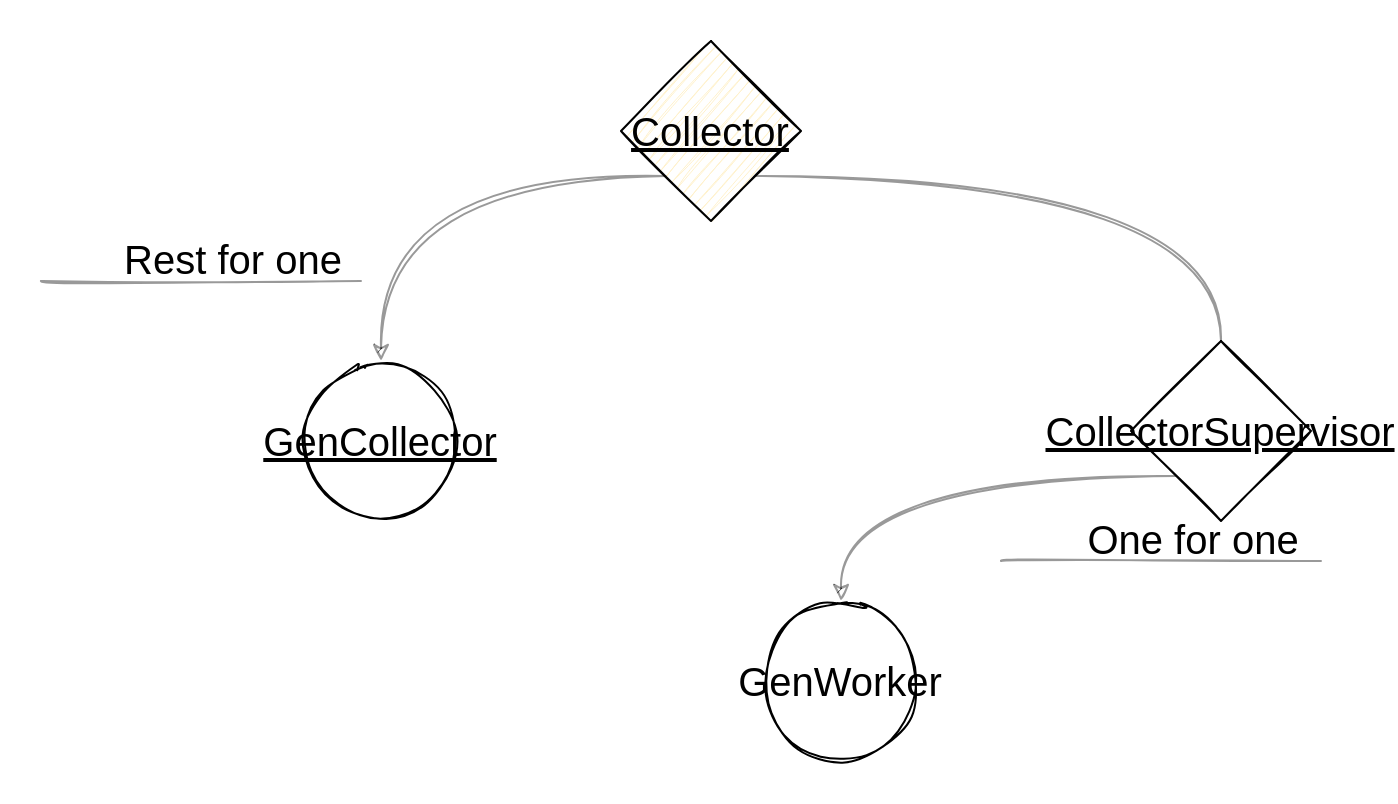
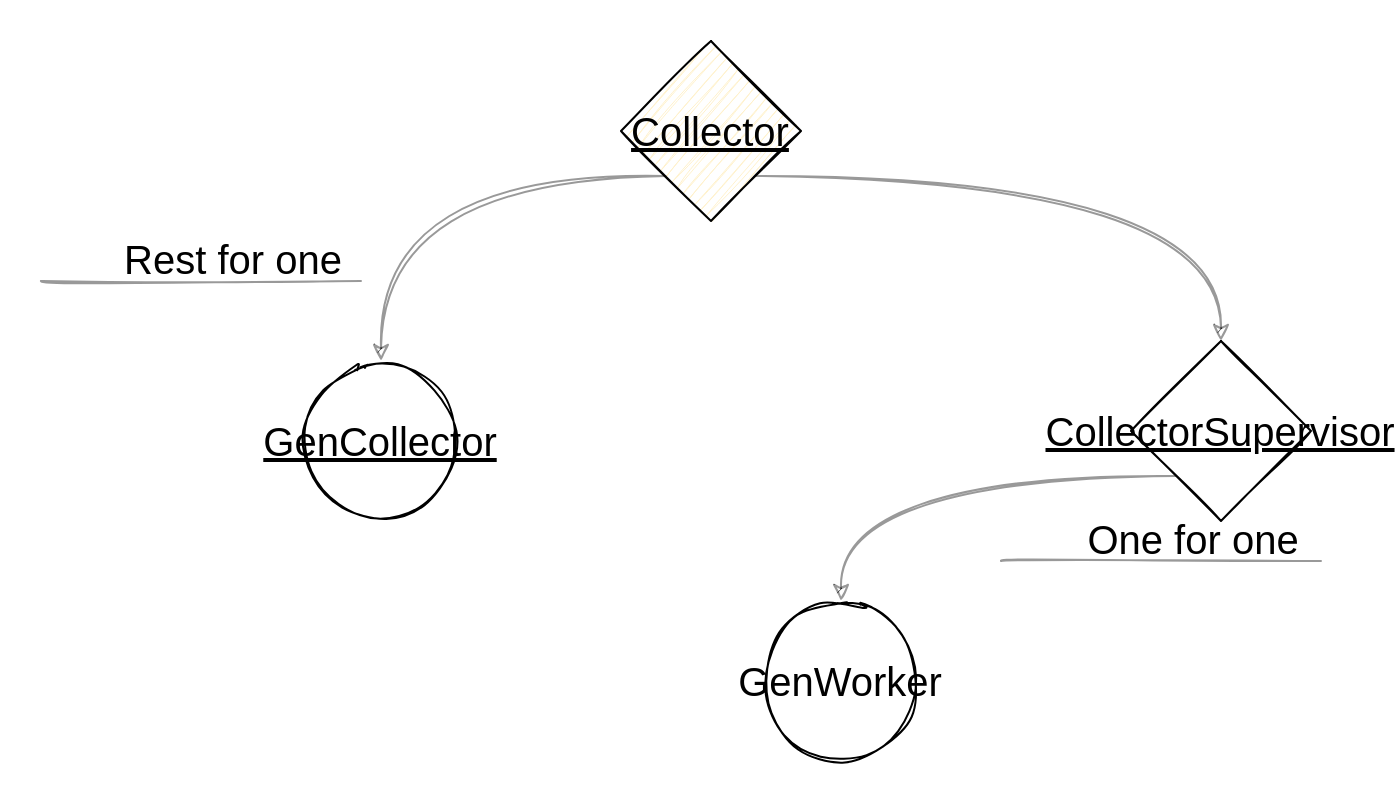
(1108, 218) -> (1107, 215)
